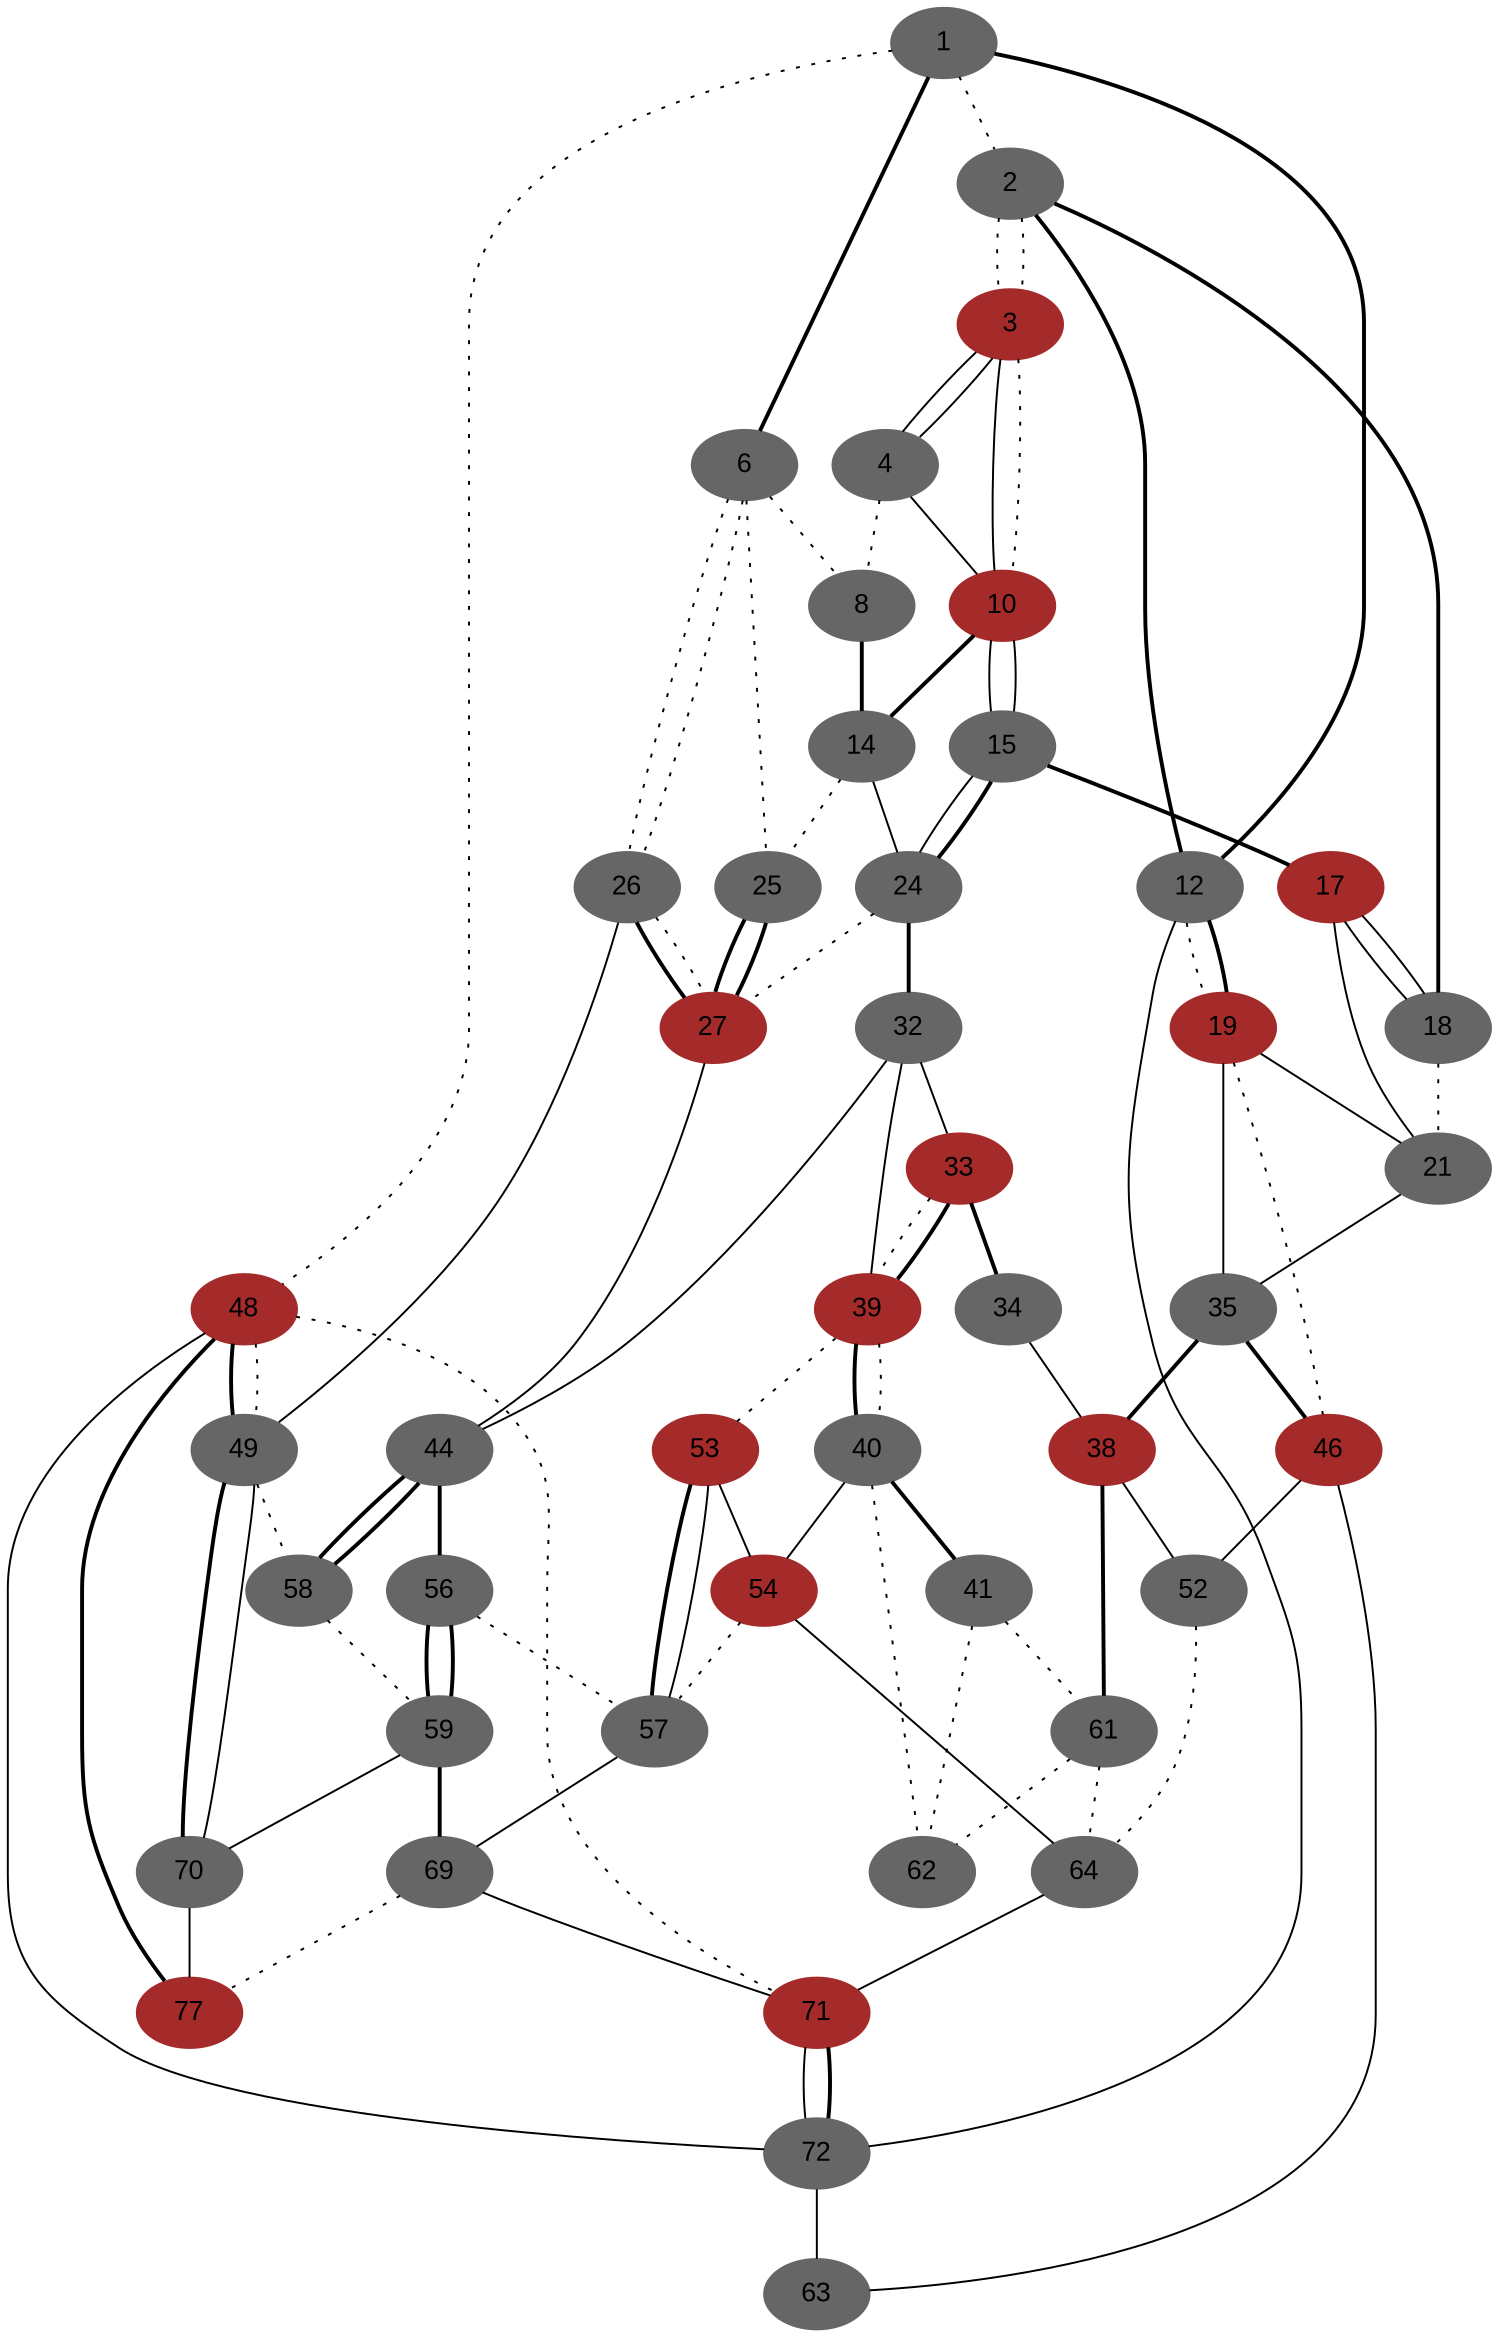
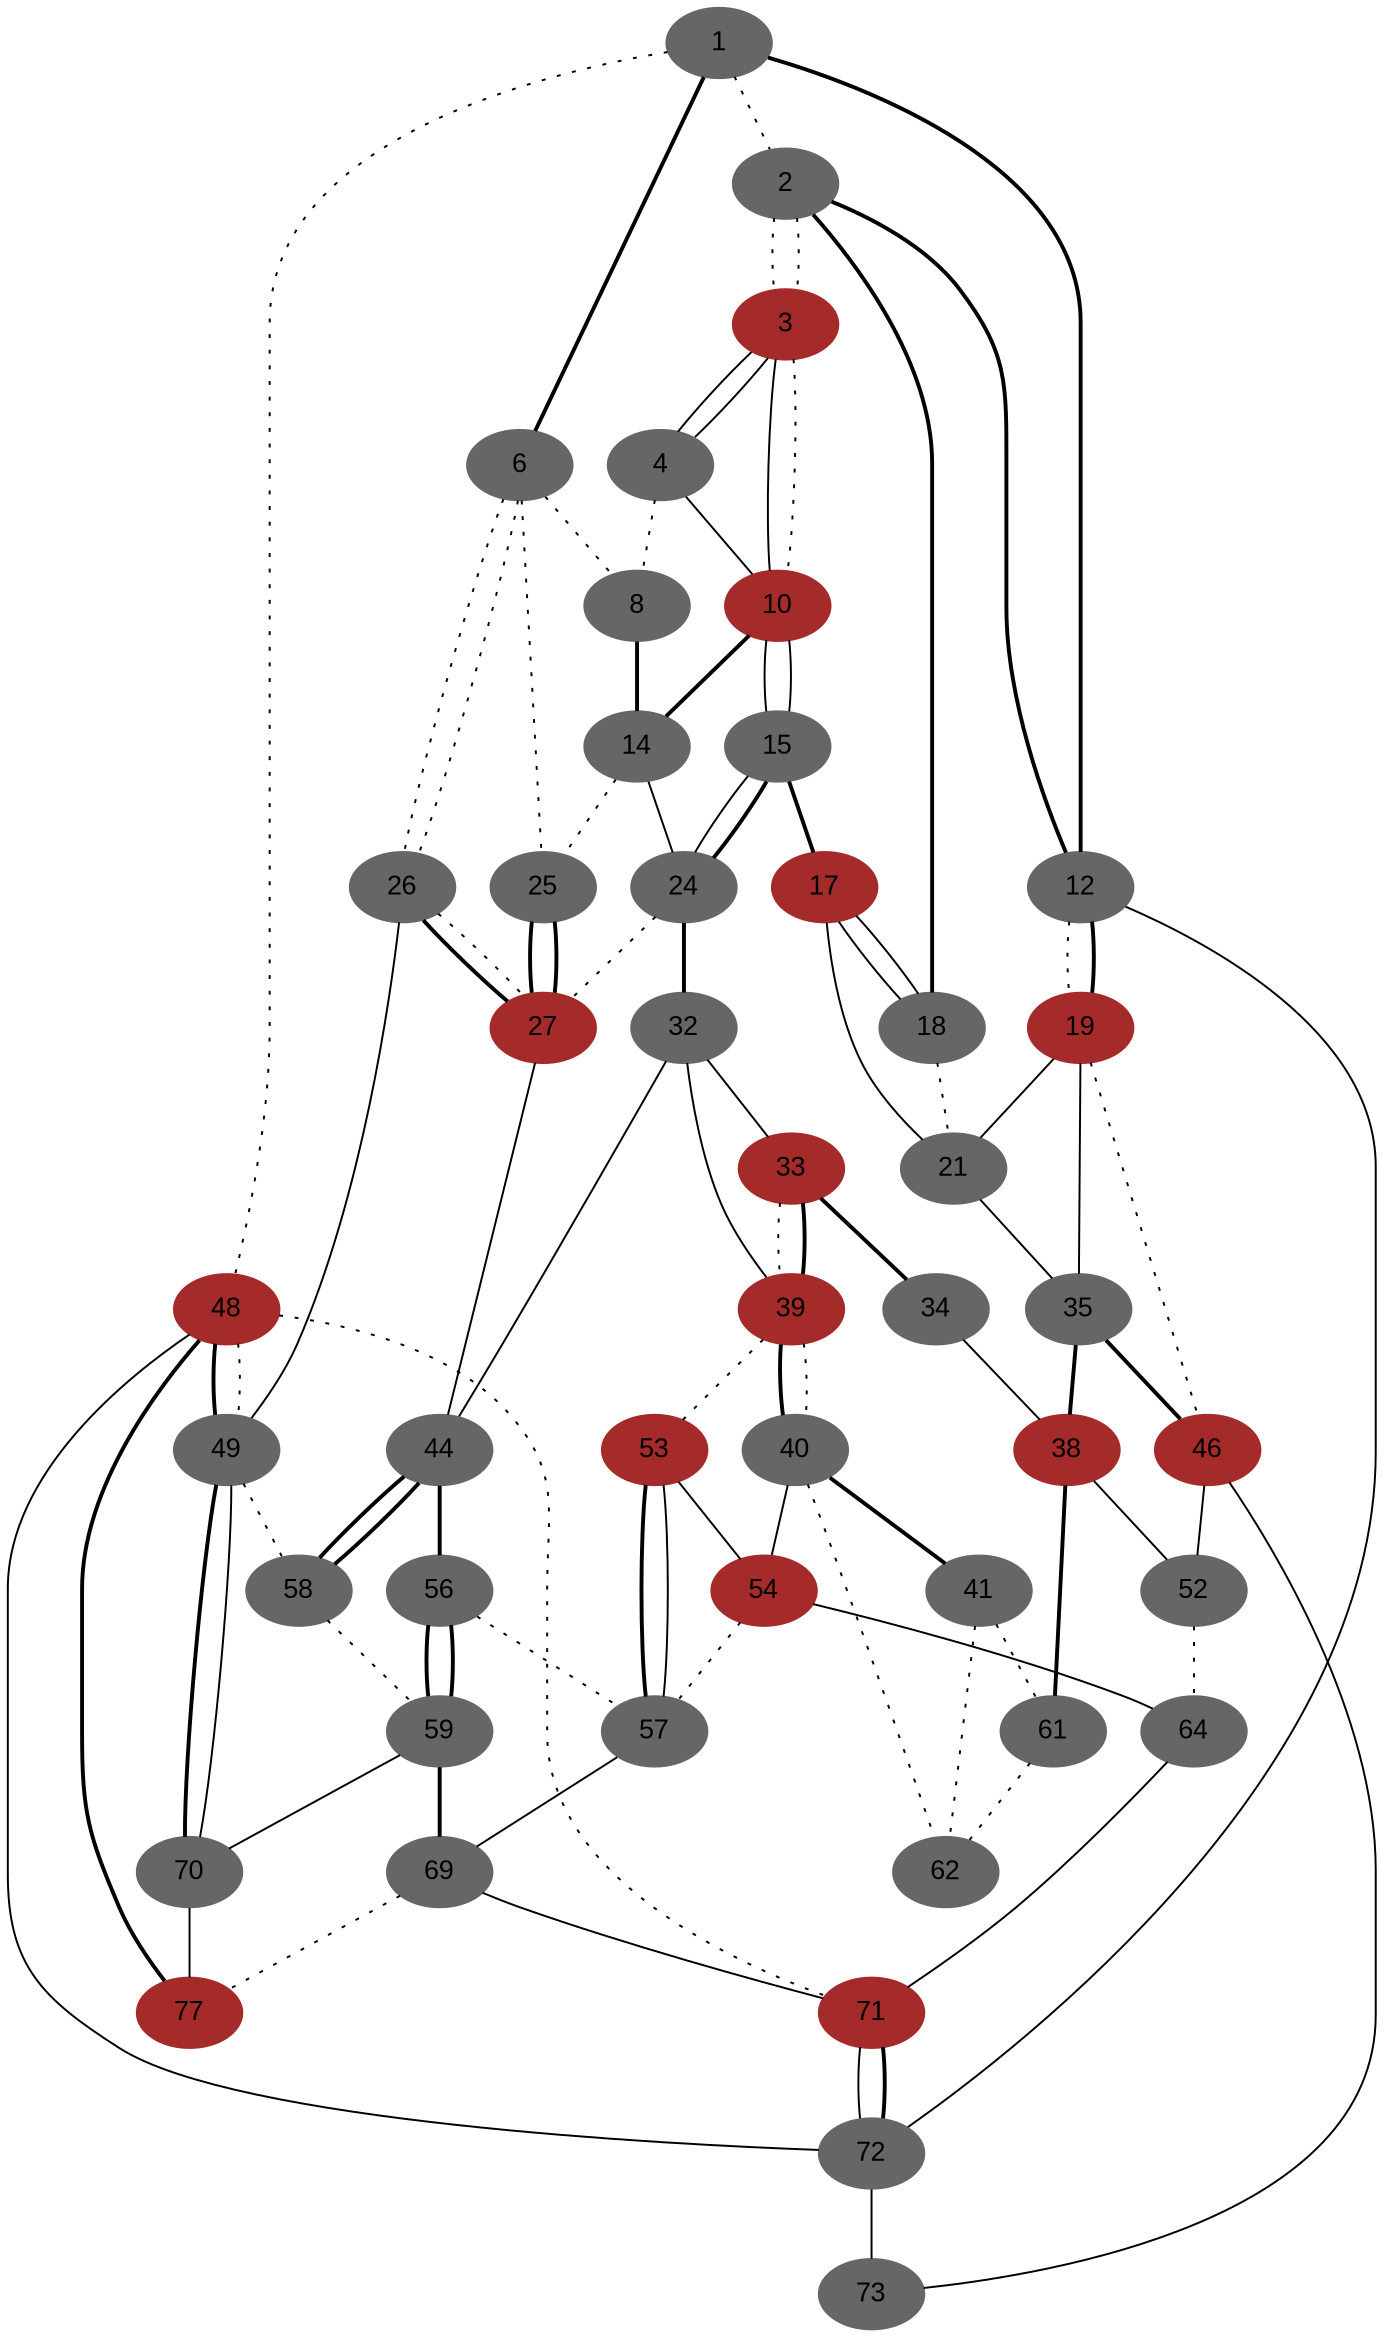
(1094, 1801) -> none
(817, 2294) -> (872, 2294)
